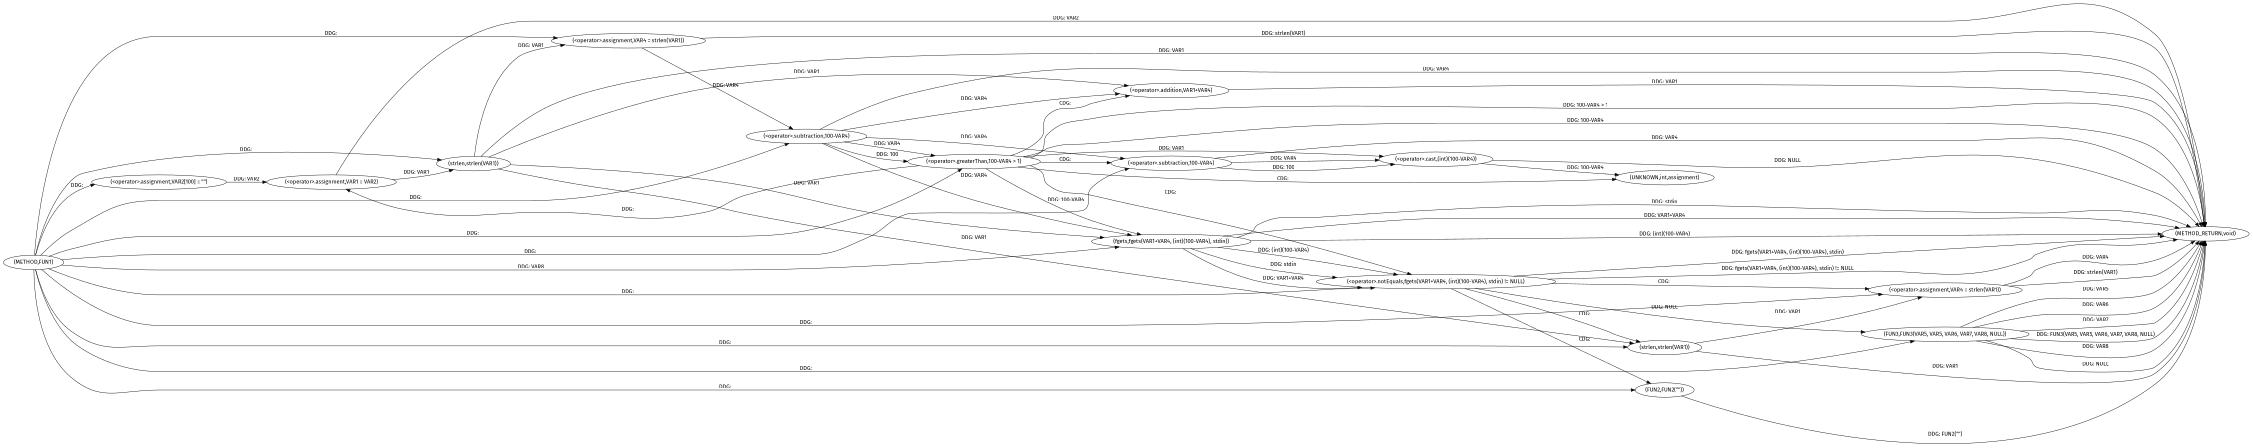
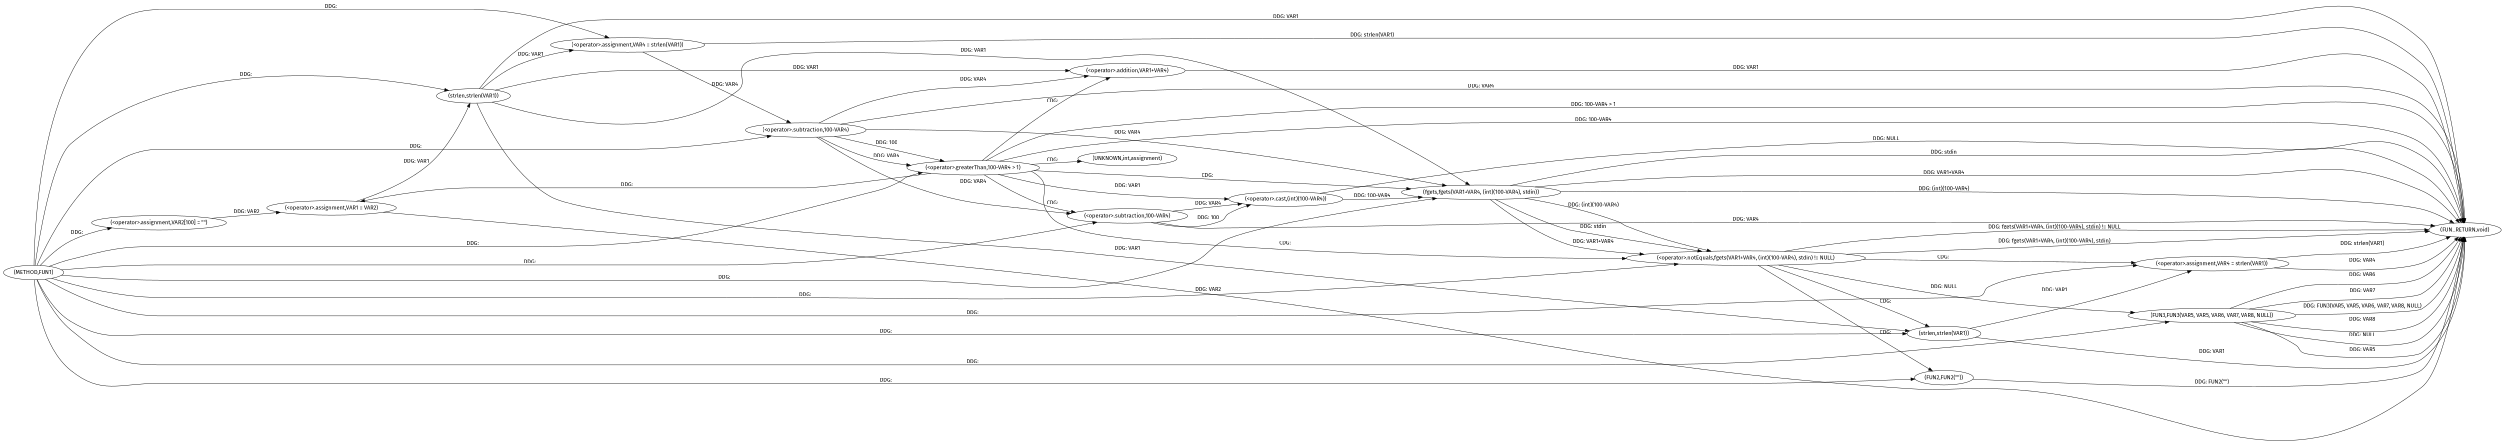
(1548, 170) -> (1381, 199)
(1066, 200) -> (1208, 176)
(2206, 234) -> (2465, 230)
(531, 267) -> (725, 277)
